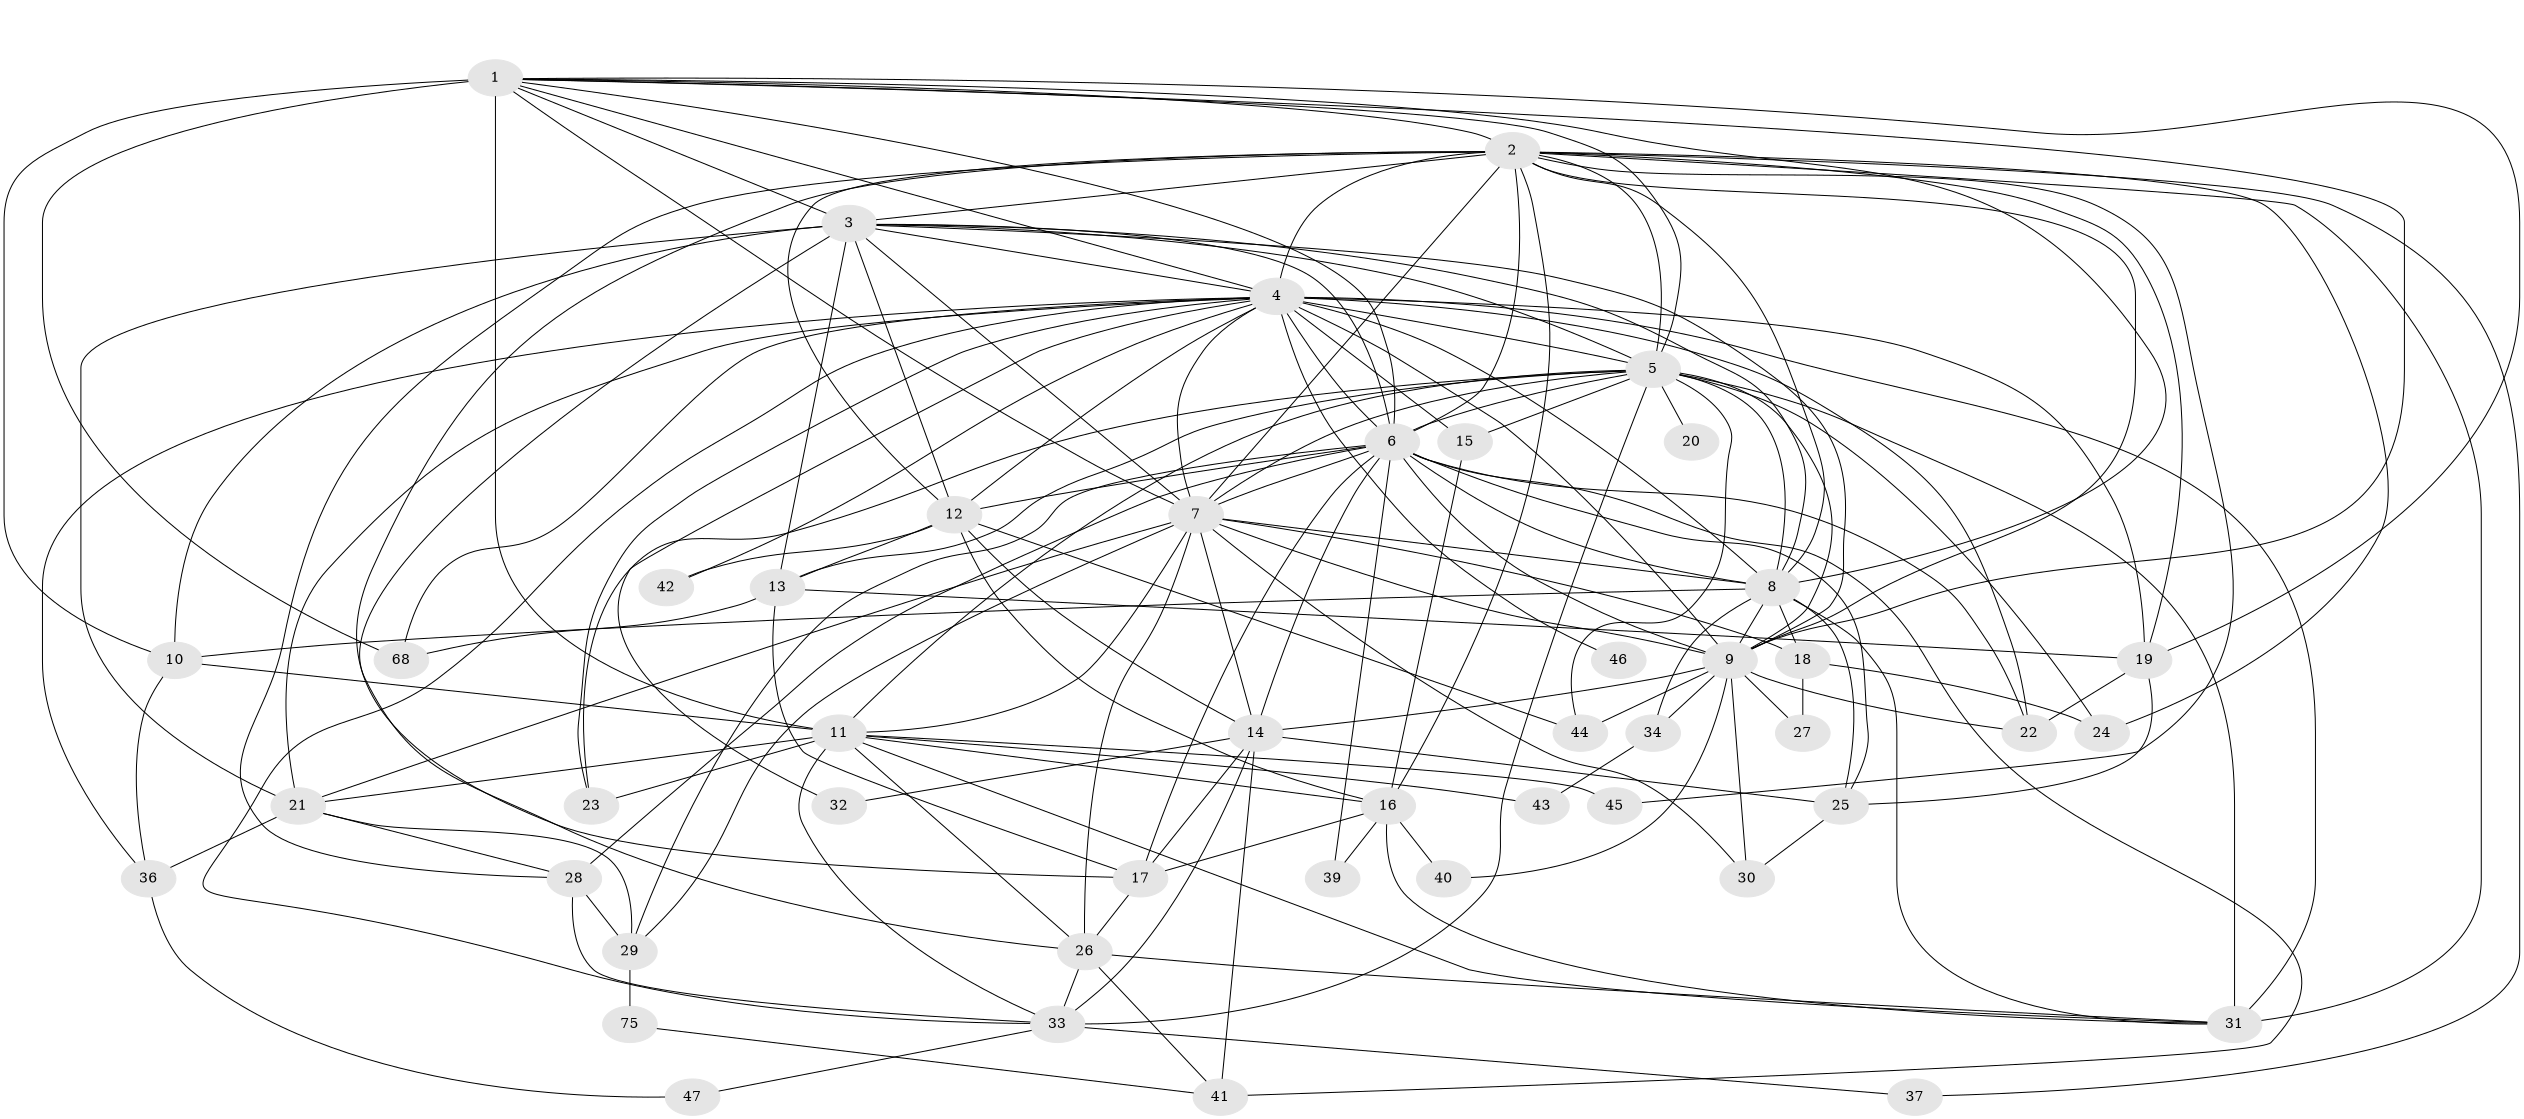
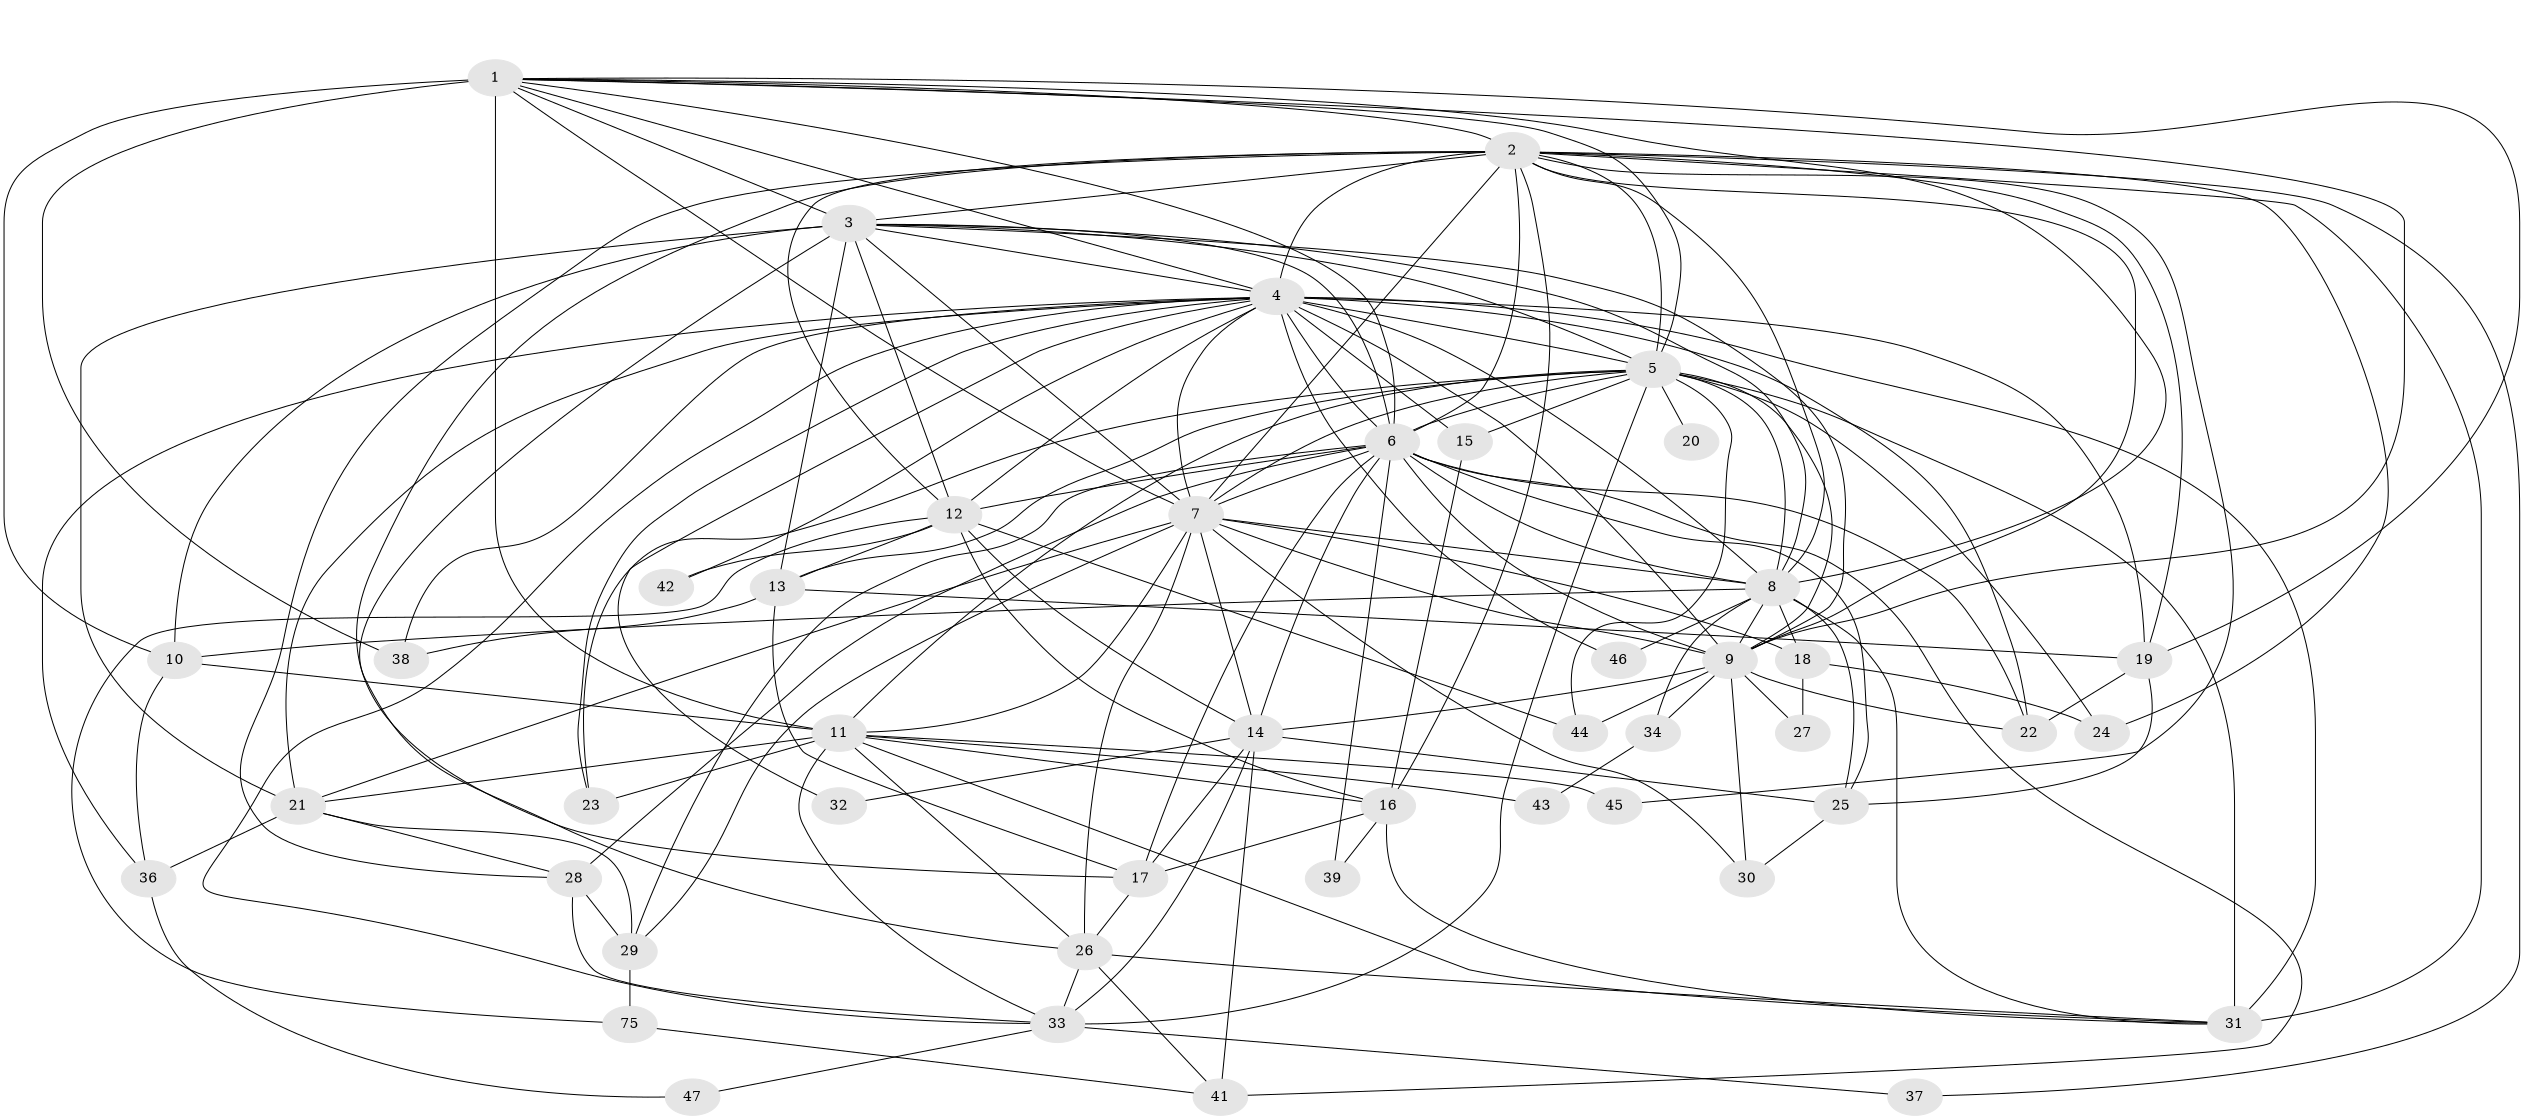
none -> (1690, 626)
none -> (141, 641)
(401, 660) -> (401, 660)
(1444, 879) -> none
